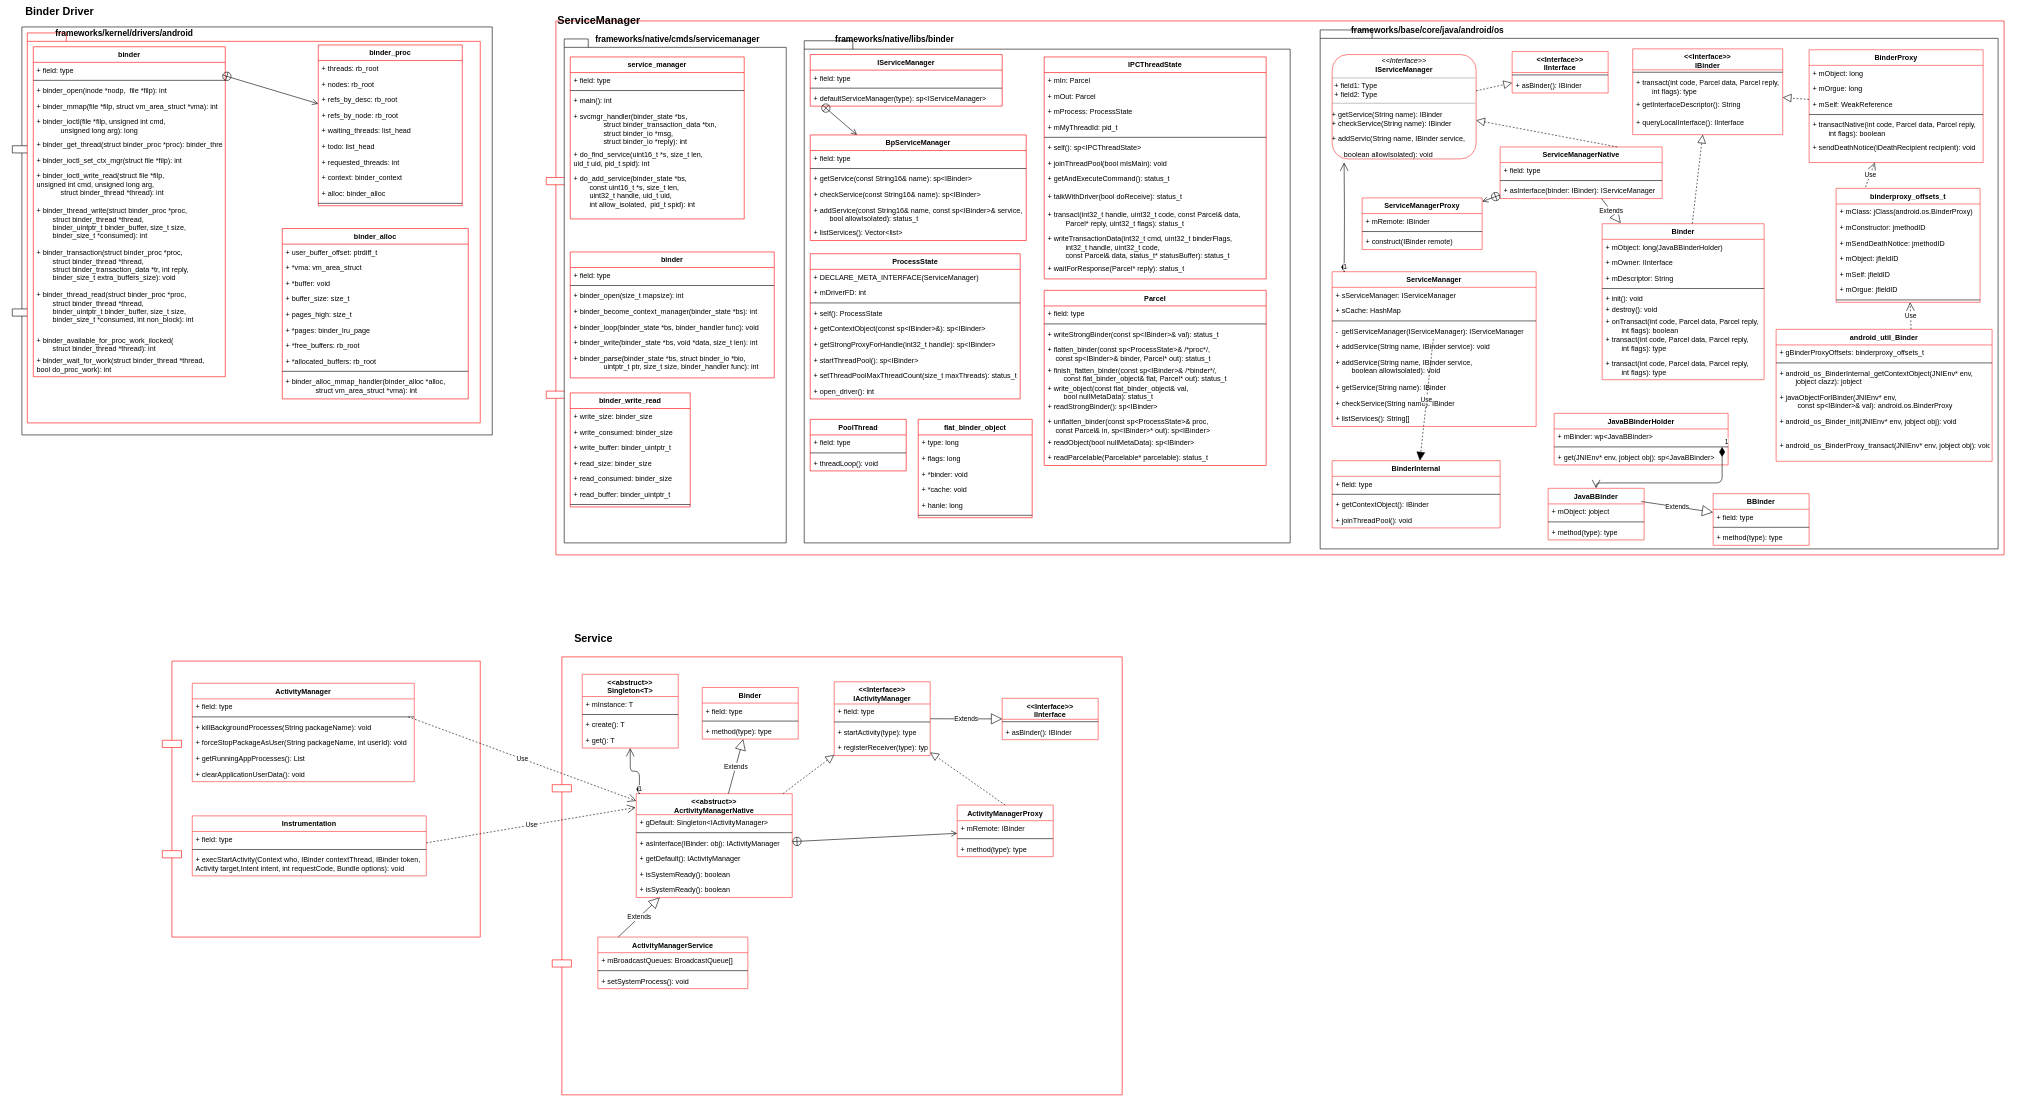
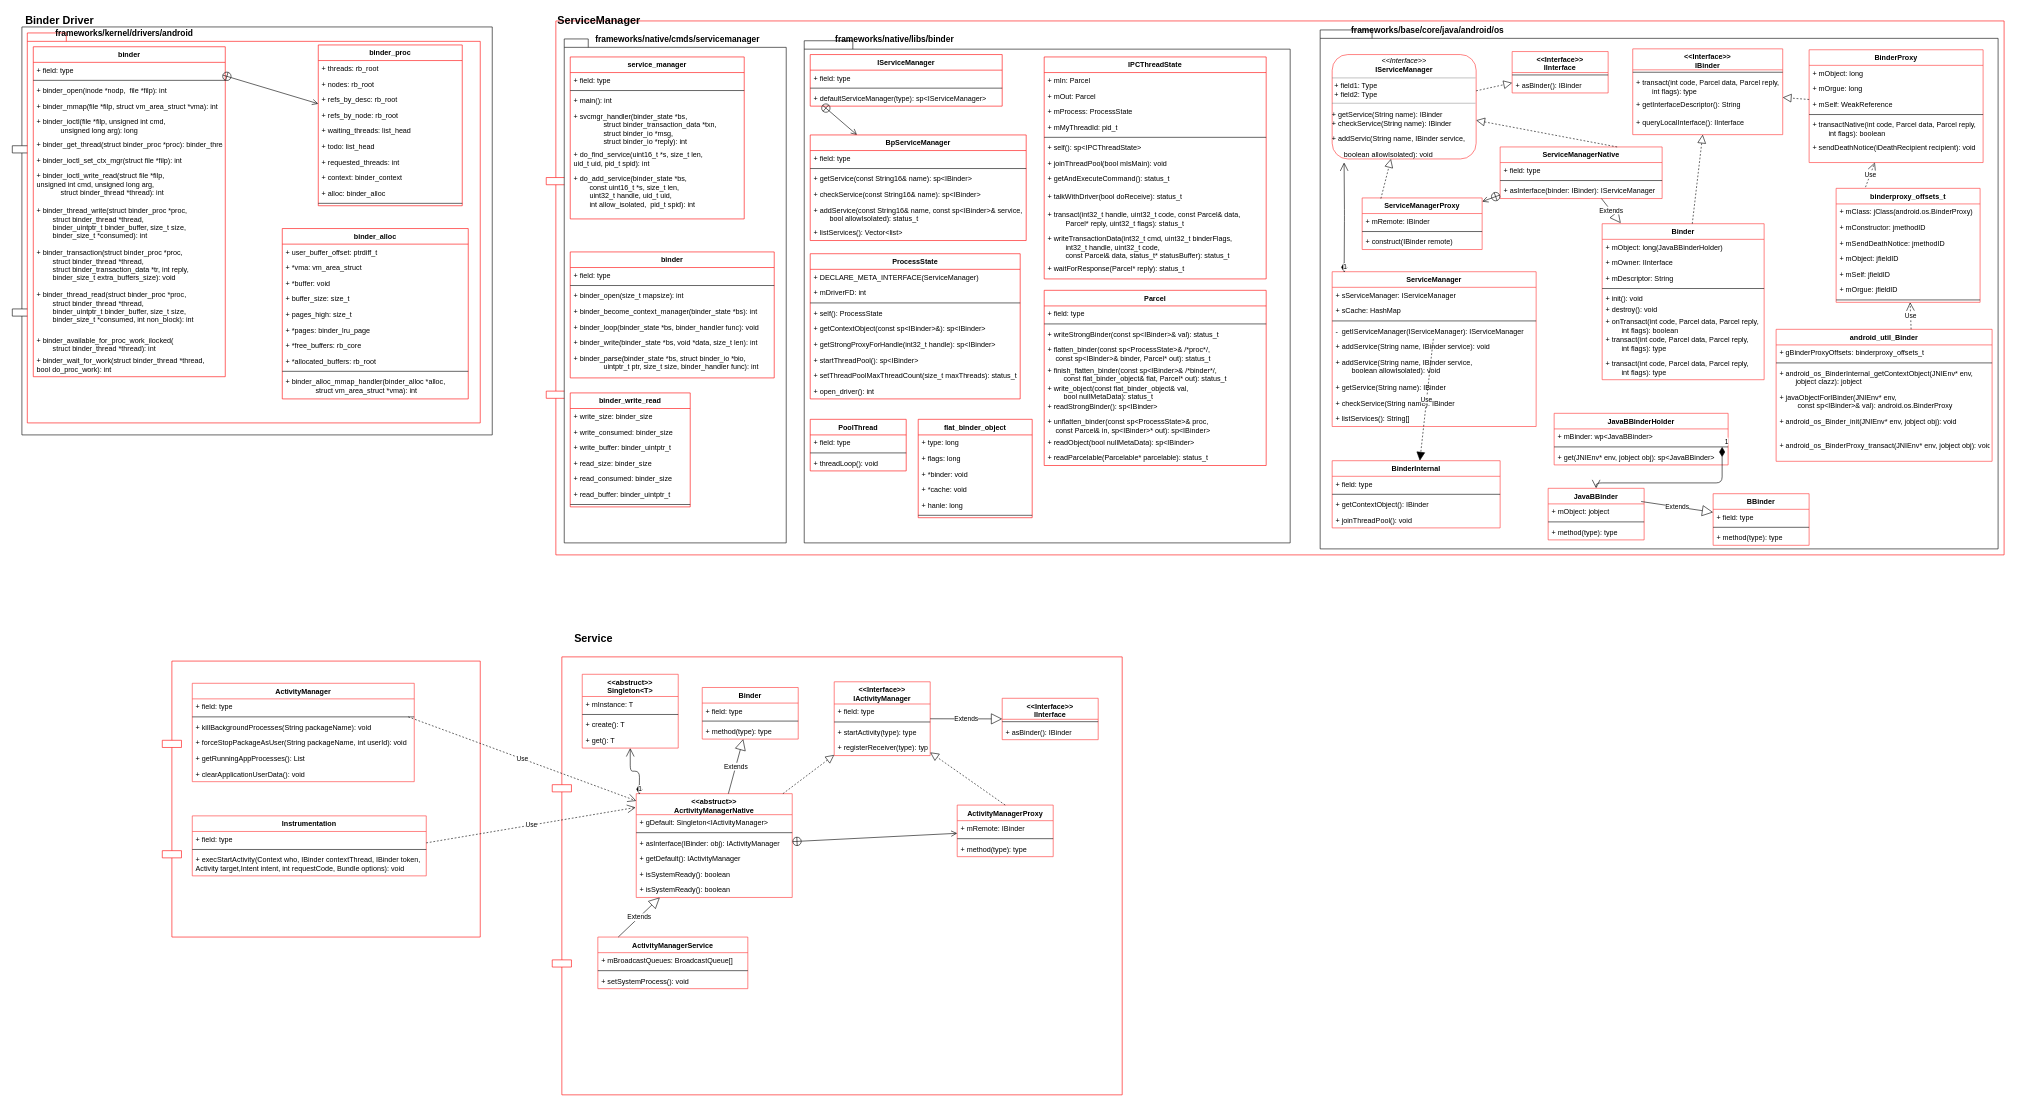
(63, 9) -> (63, 18)
none -> (1385, 183)
(331, 346) -> (331, 346)
